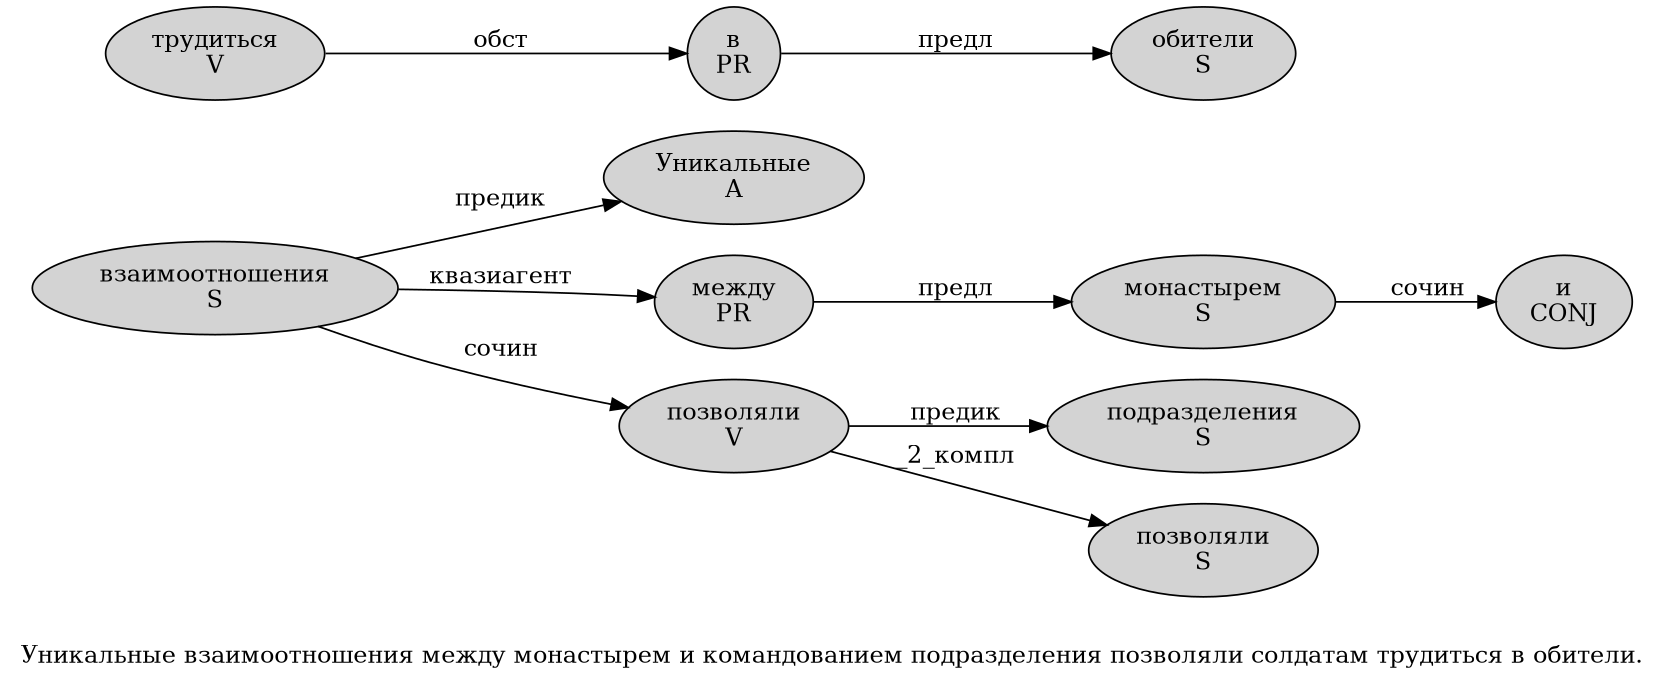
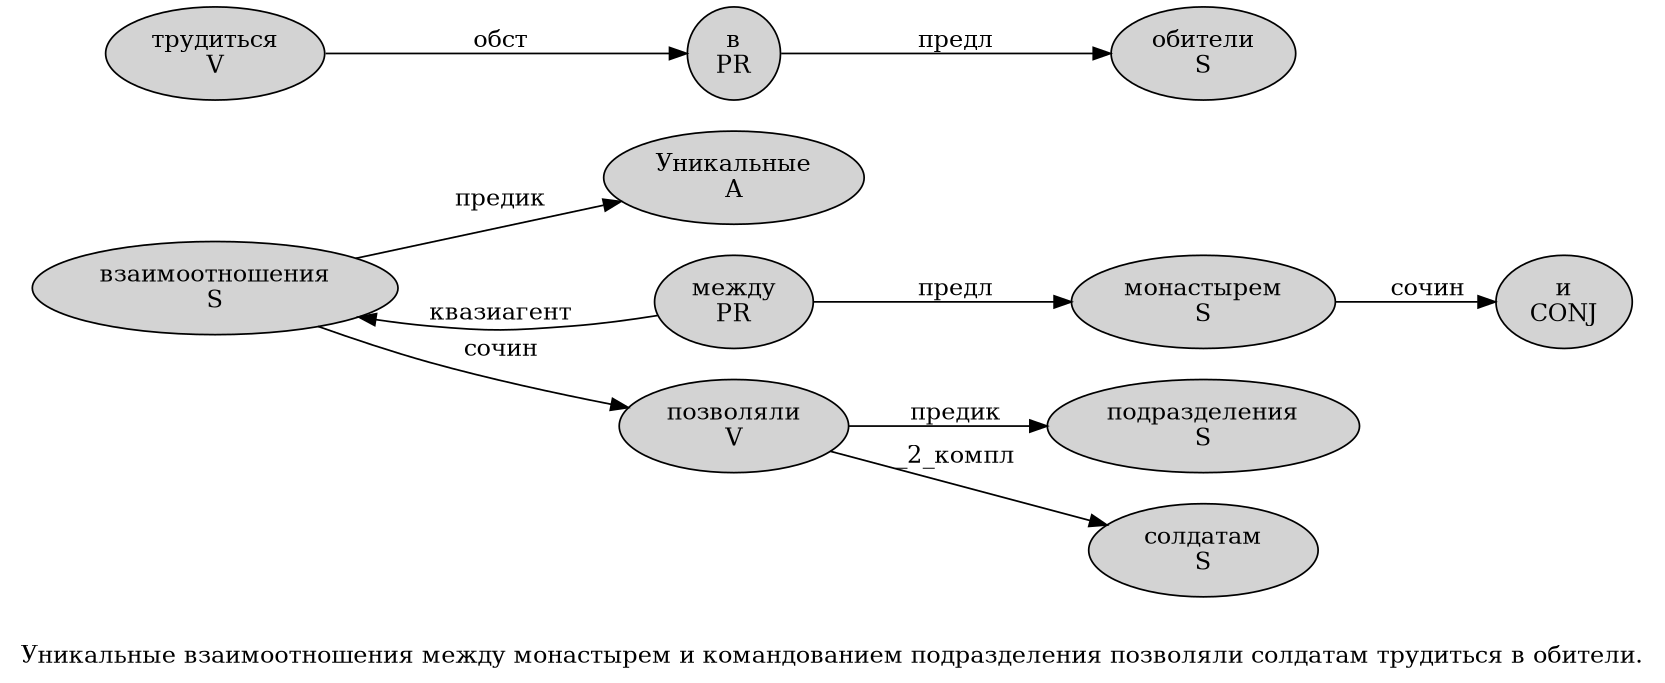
(518, 292) -> (517, 330)
(1203, 550) -> (1203, 550)
